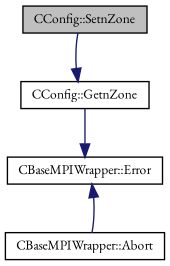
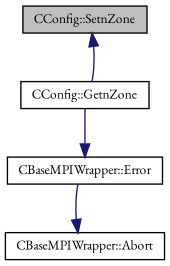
(76, 51) -> (94, 64)
(94, 215) -> (76, 202)
